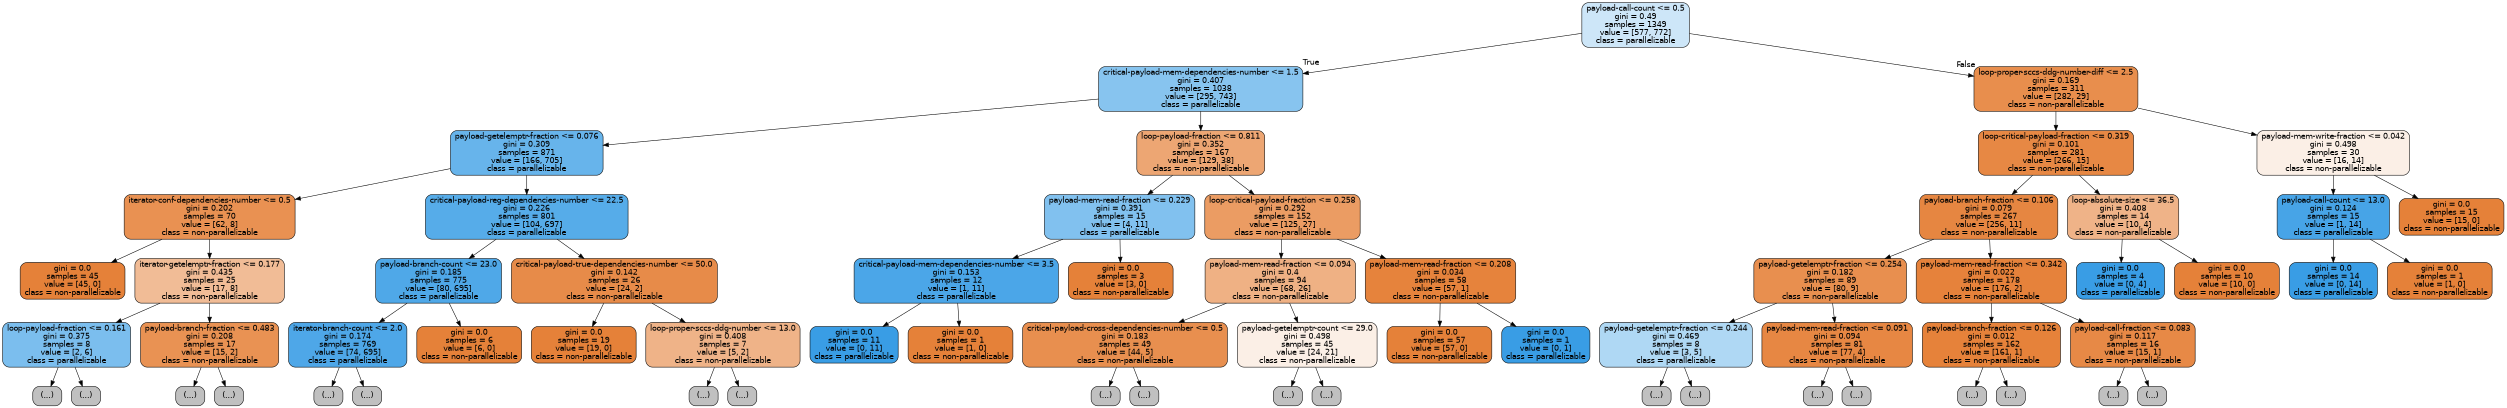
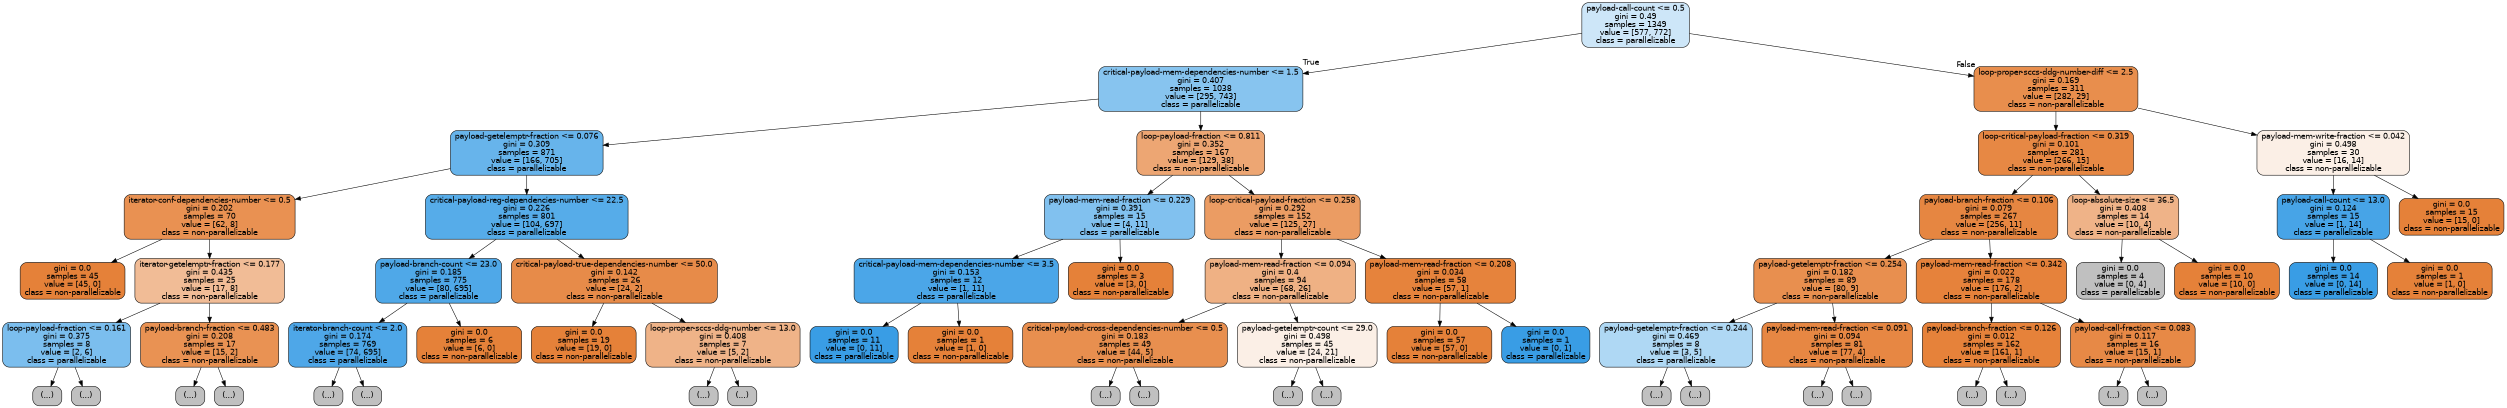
(2120, 281) -> (2120, 281)
